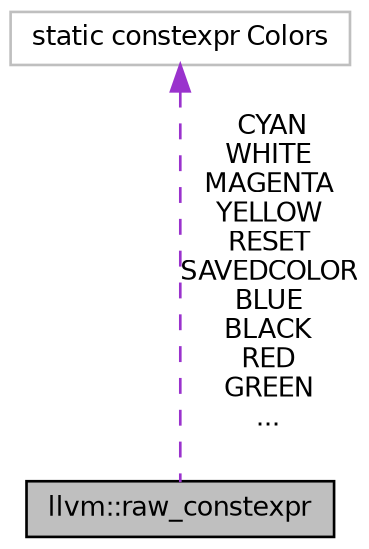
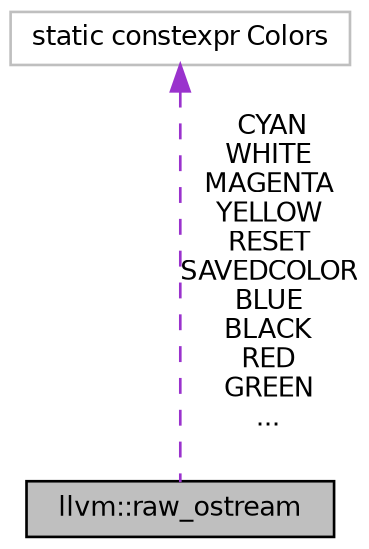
(180, 509) -> (180, 509)
